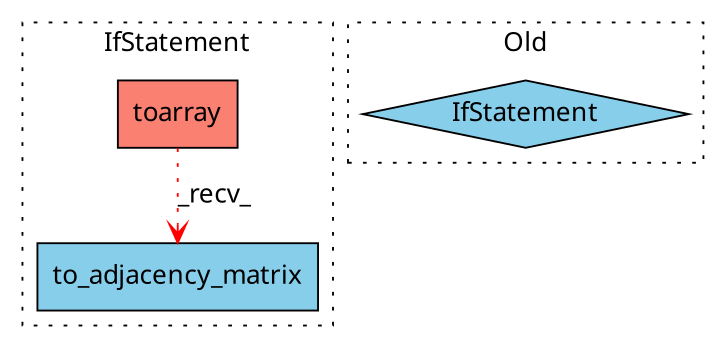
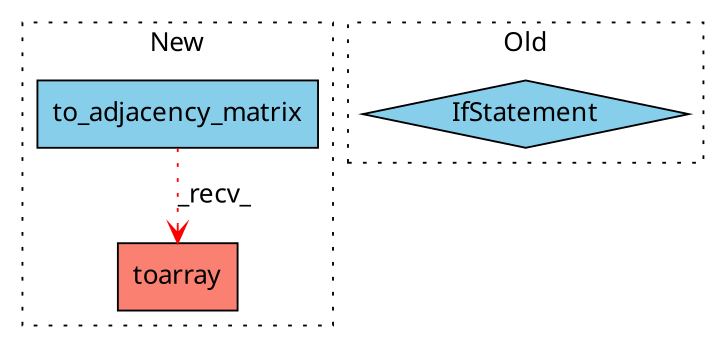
(178, 44) -> (178, 44)
(178, 186) -> (178, 186)
